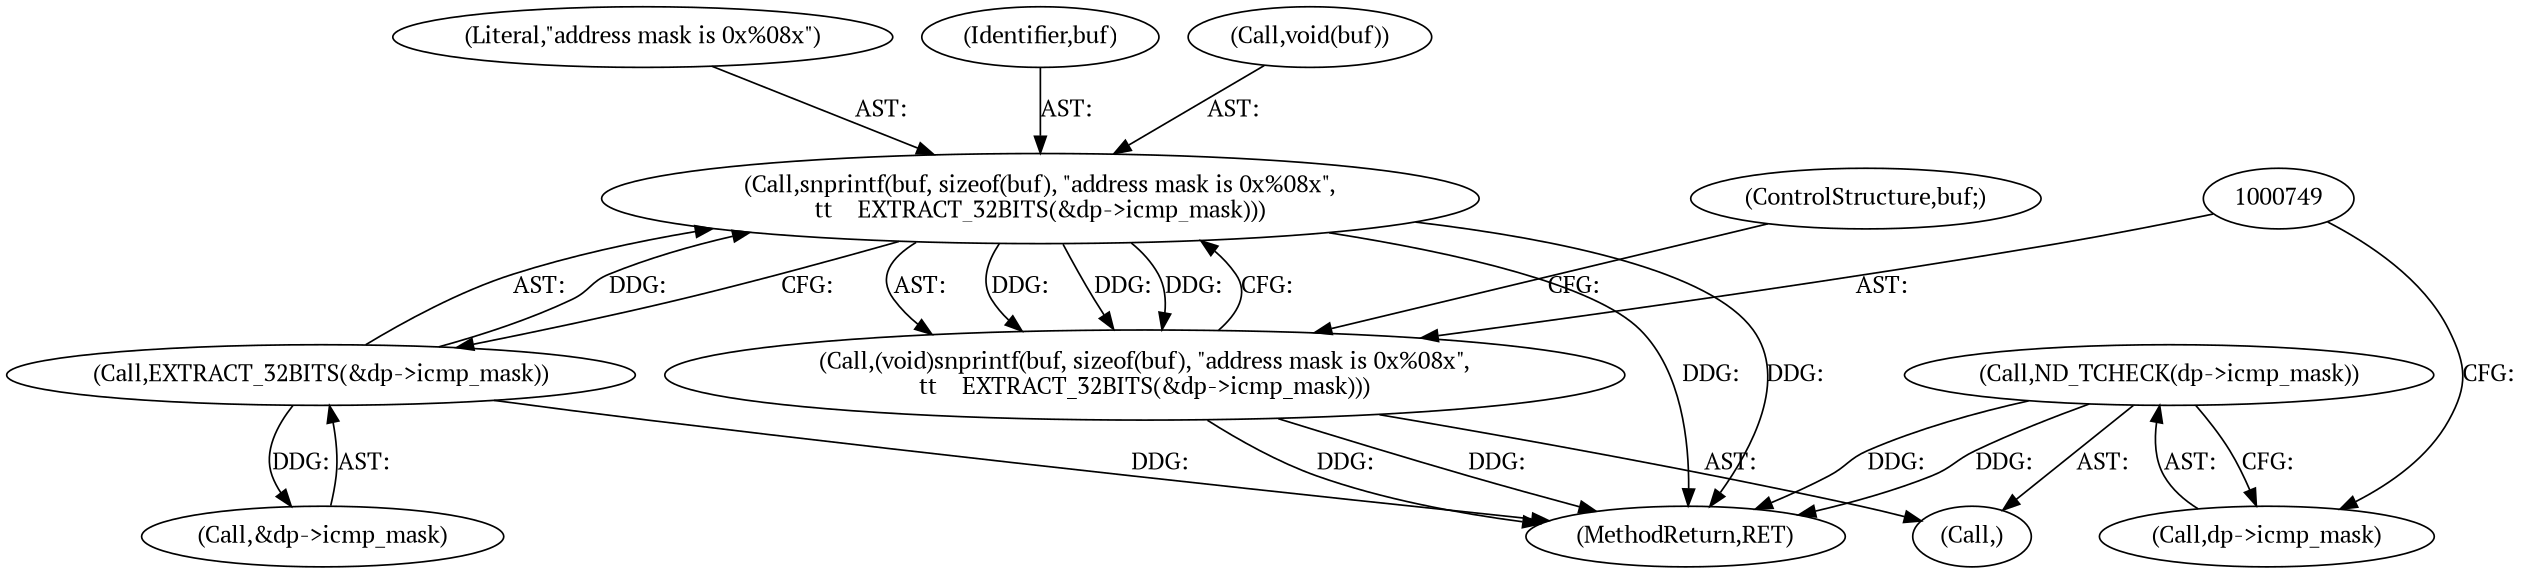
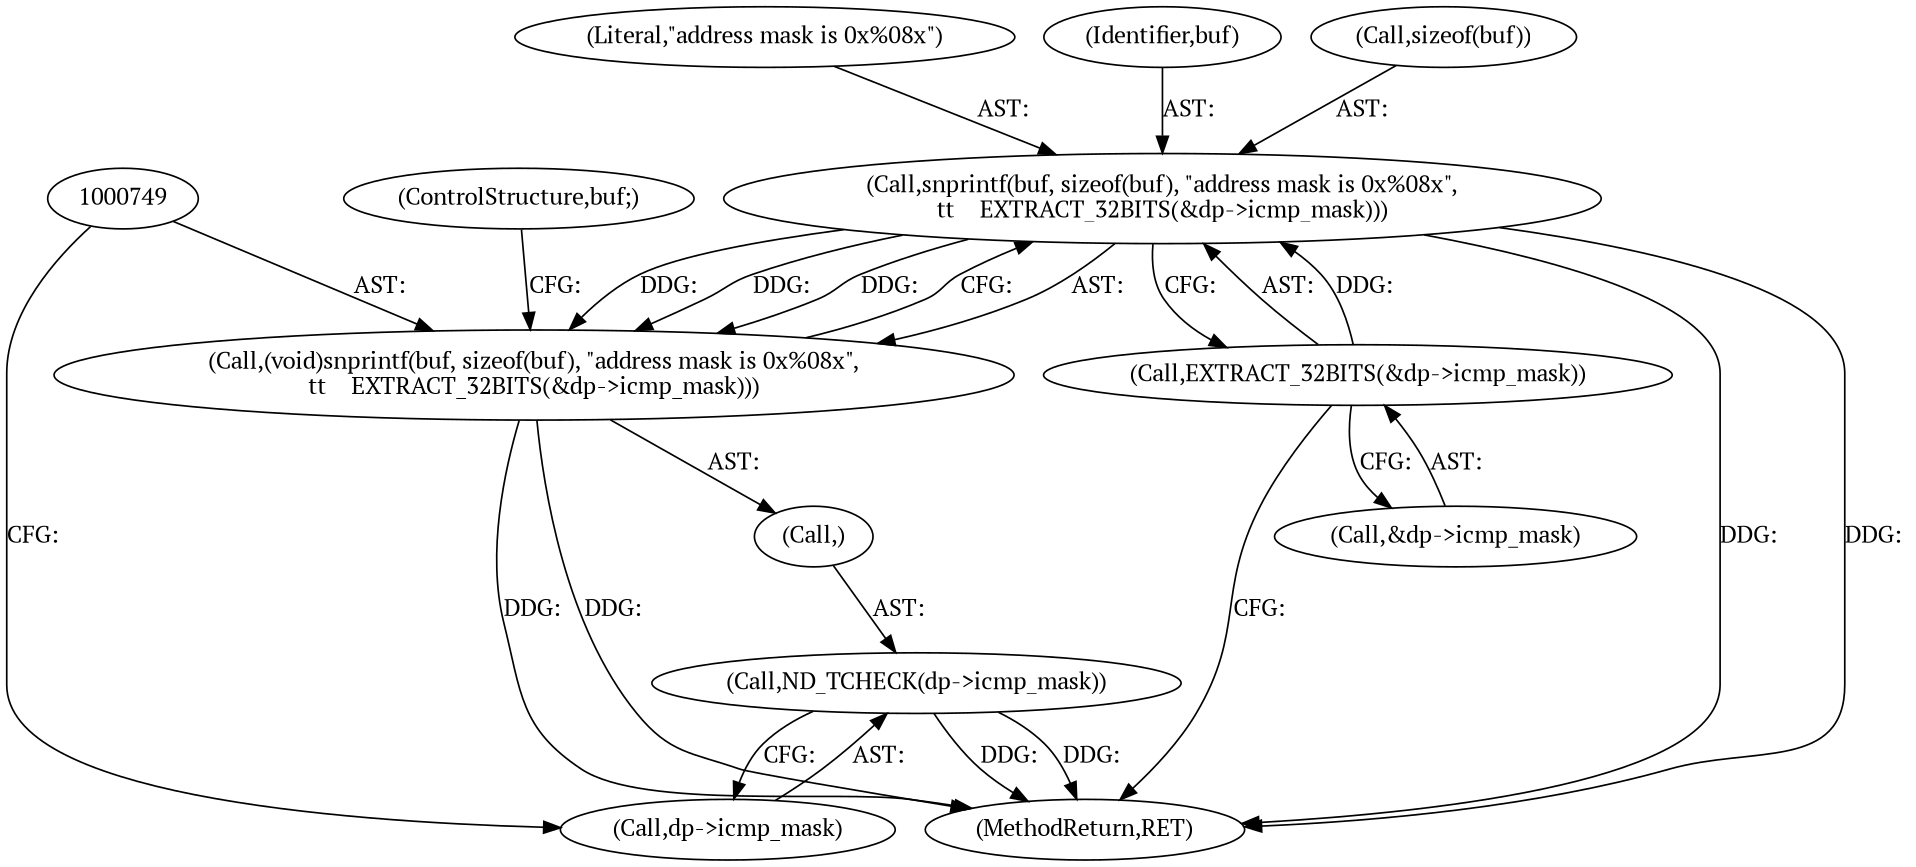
(1310, 37) -> (1444, 37)
(2075, 452) -> (860, 602)
(304, 463) -> (1389, 463)
(1163, 463) -> (1263, 610)
